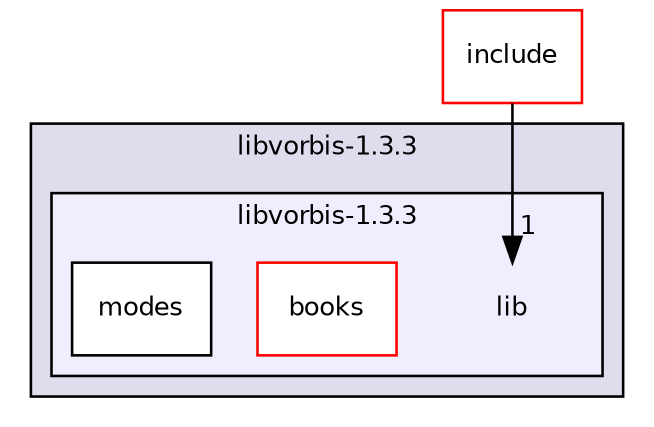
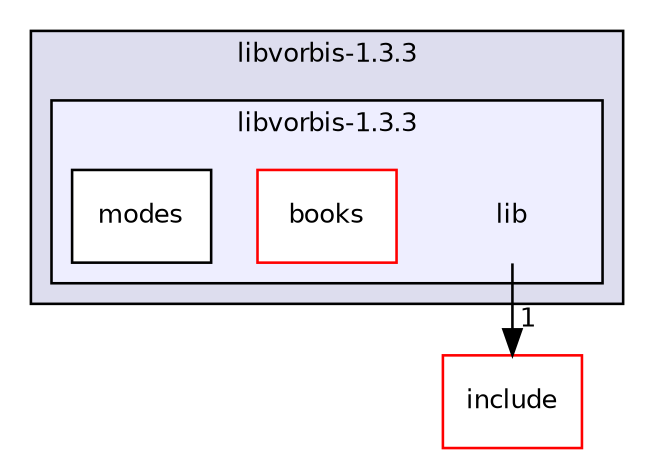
(512, 170) -> (512, 296)
